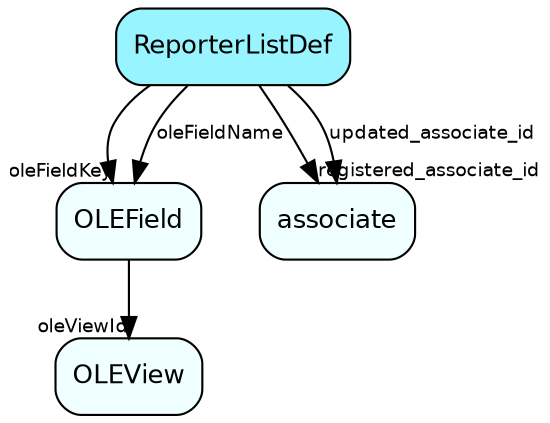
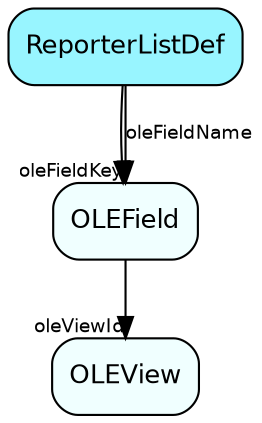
(337, 221) -> none
